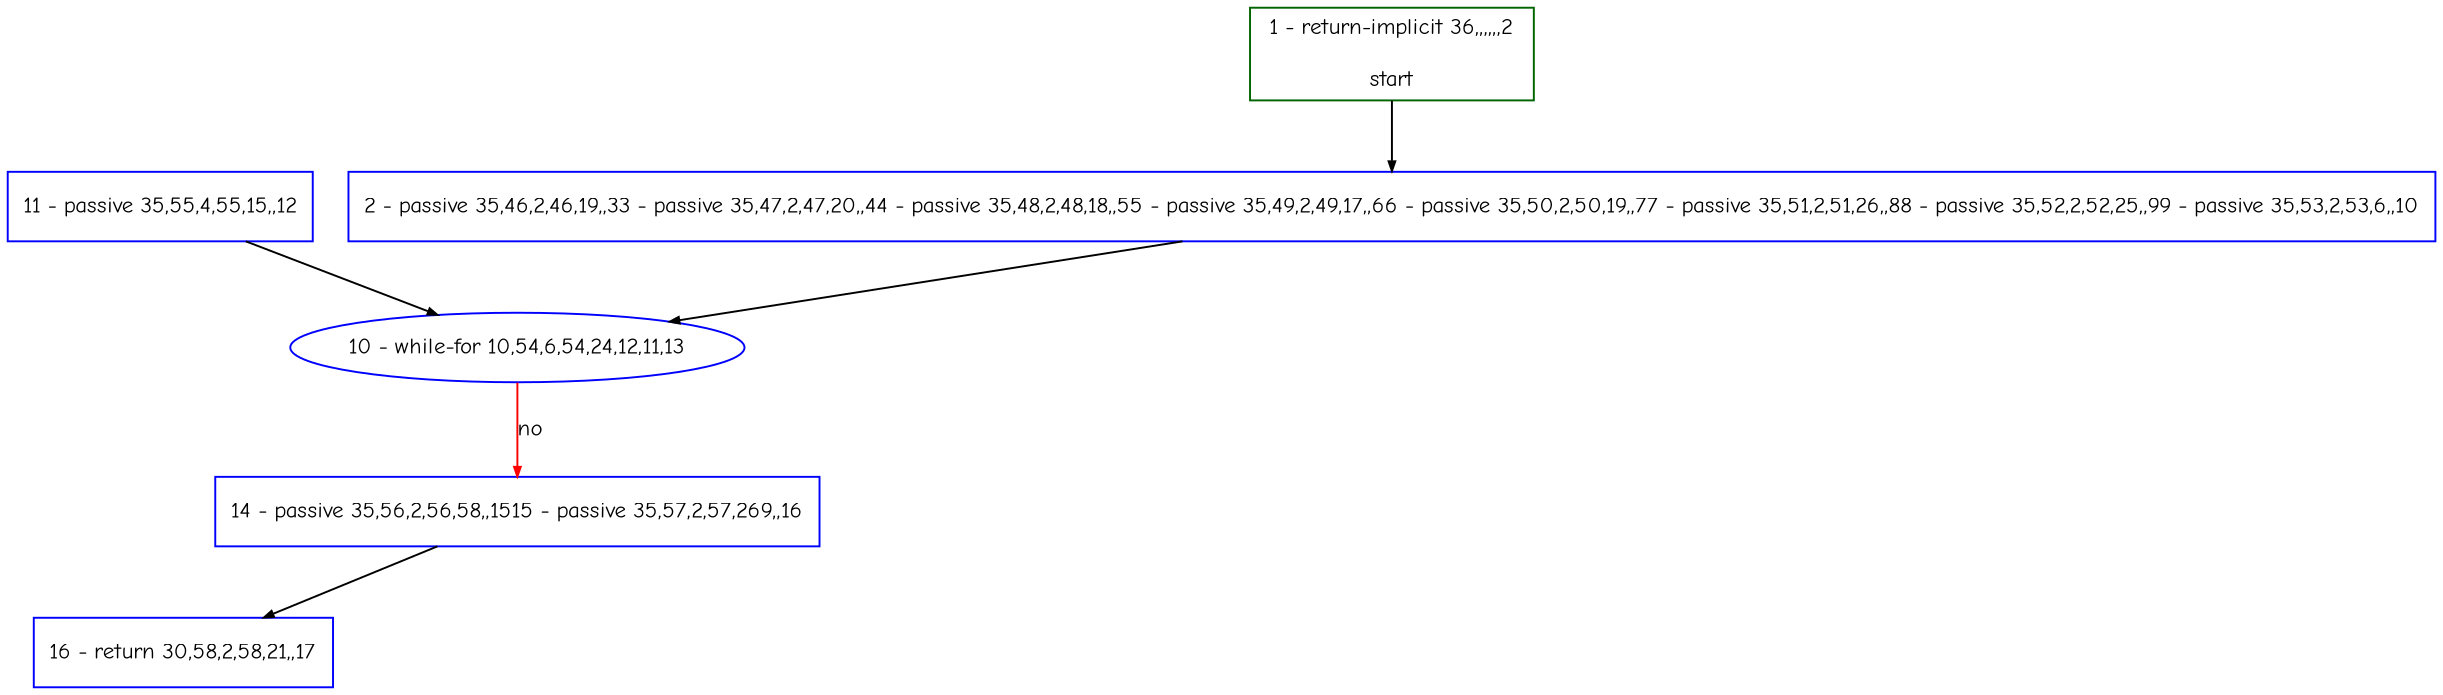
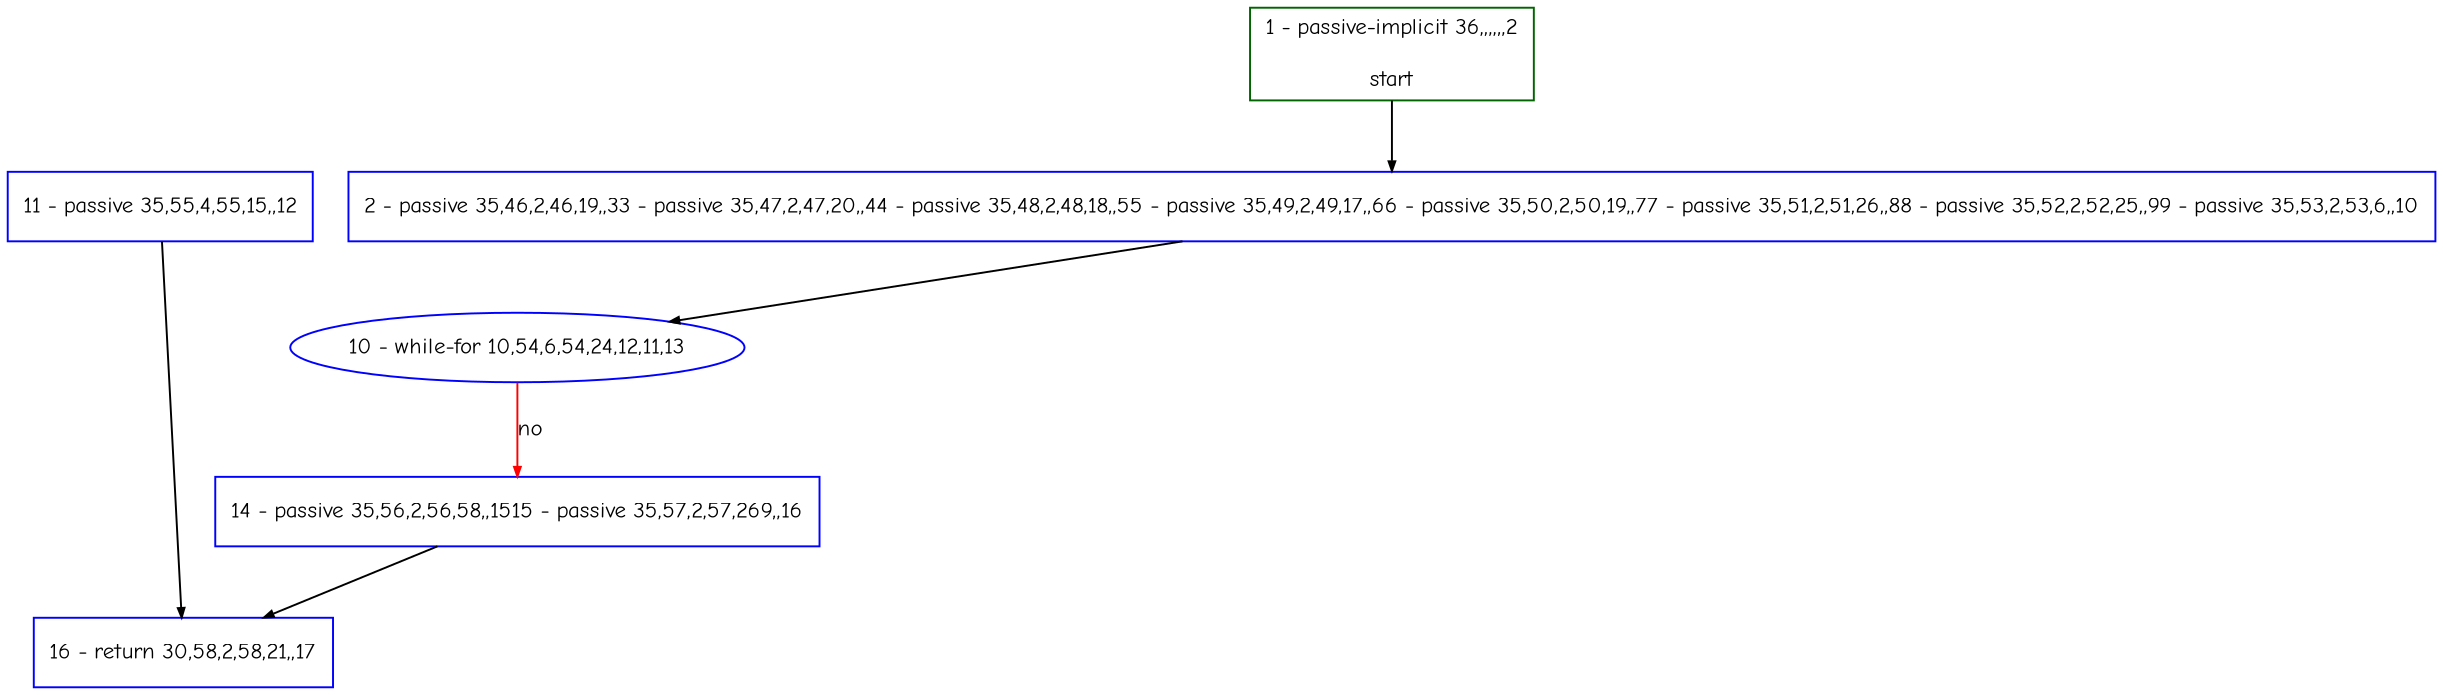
(1392, 54) -> (1392, 54)
(337, 276) -> (172, 425)
